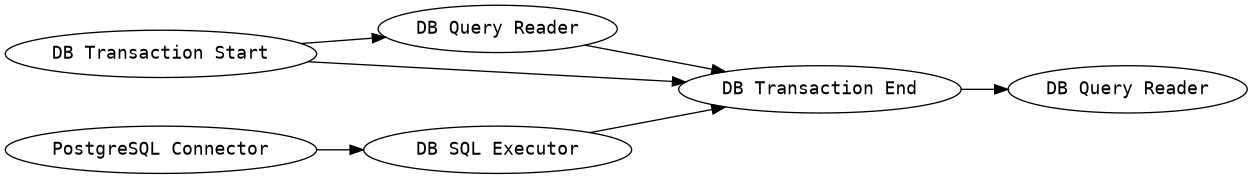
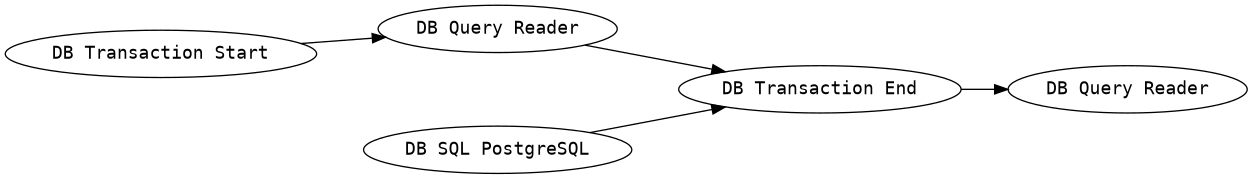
(490, 72) -> none
(161, 150) -> none
(498, 150) -> (498, 150)
